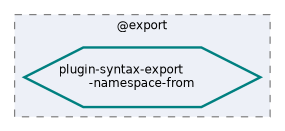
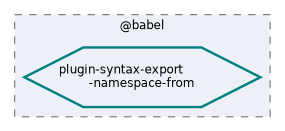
(142, 26) -> (142, 26)
